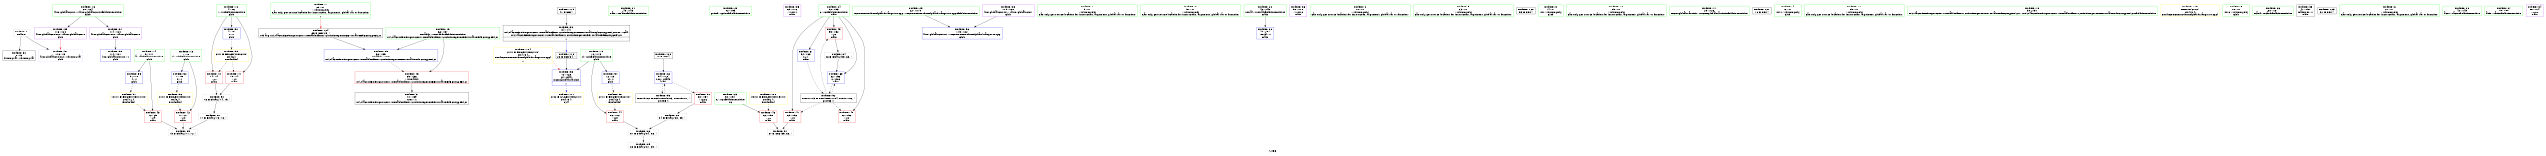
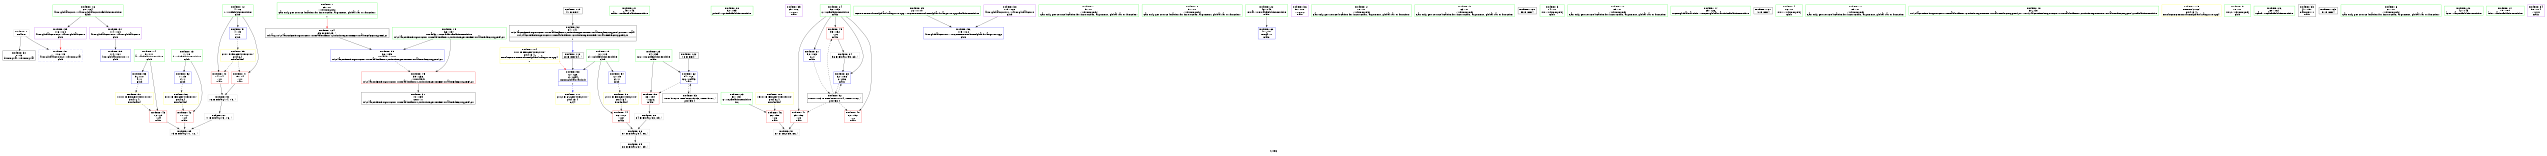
none -> (654, 55)
